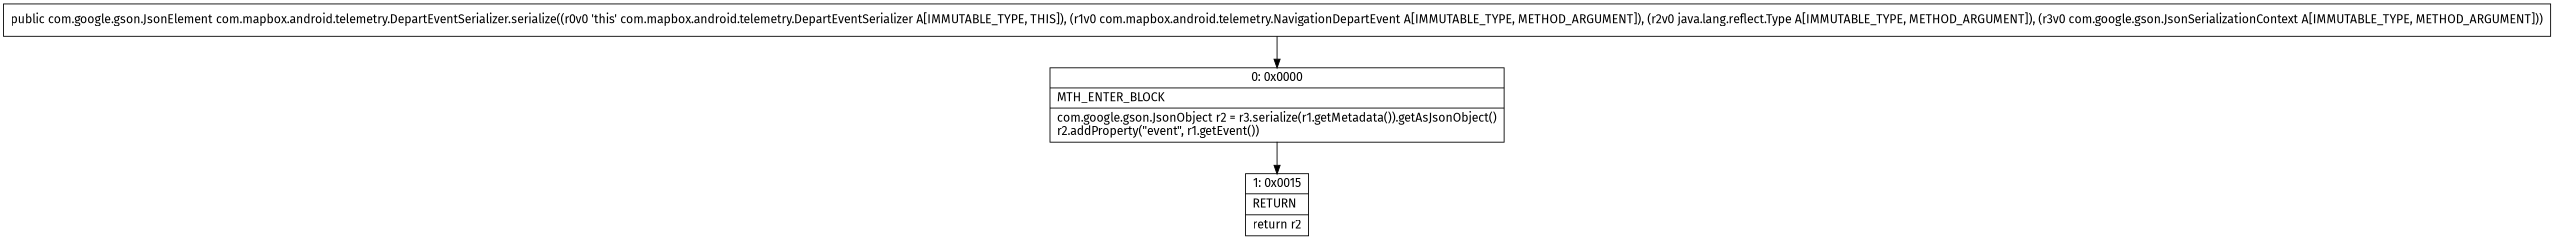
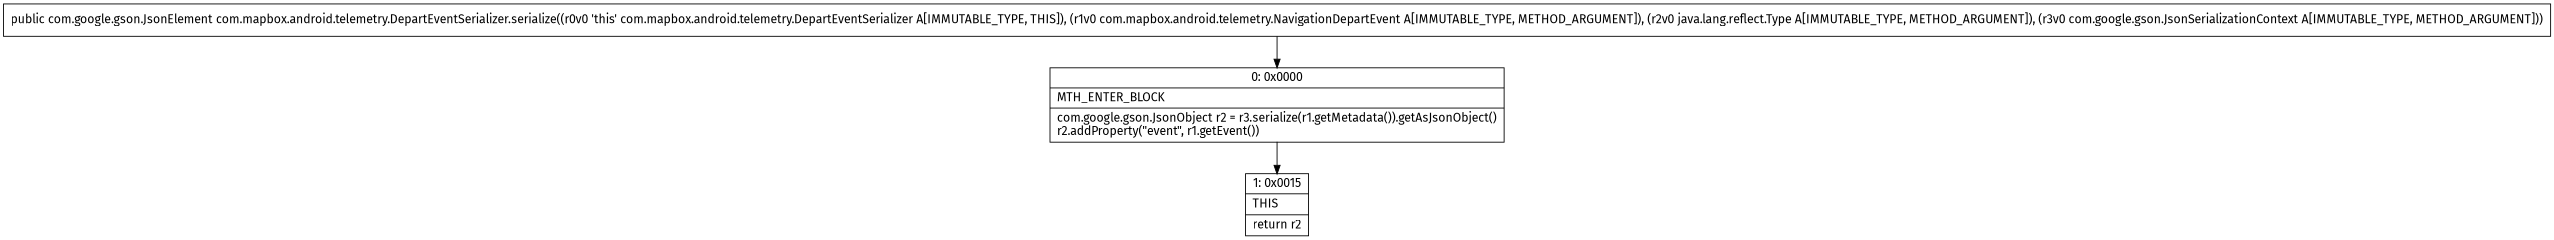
(1275, 204) -> (1266, 204)
